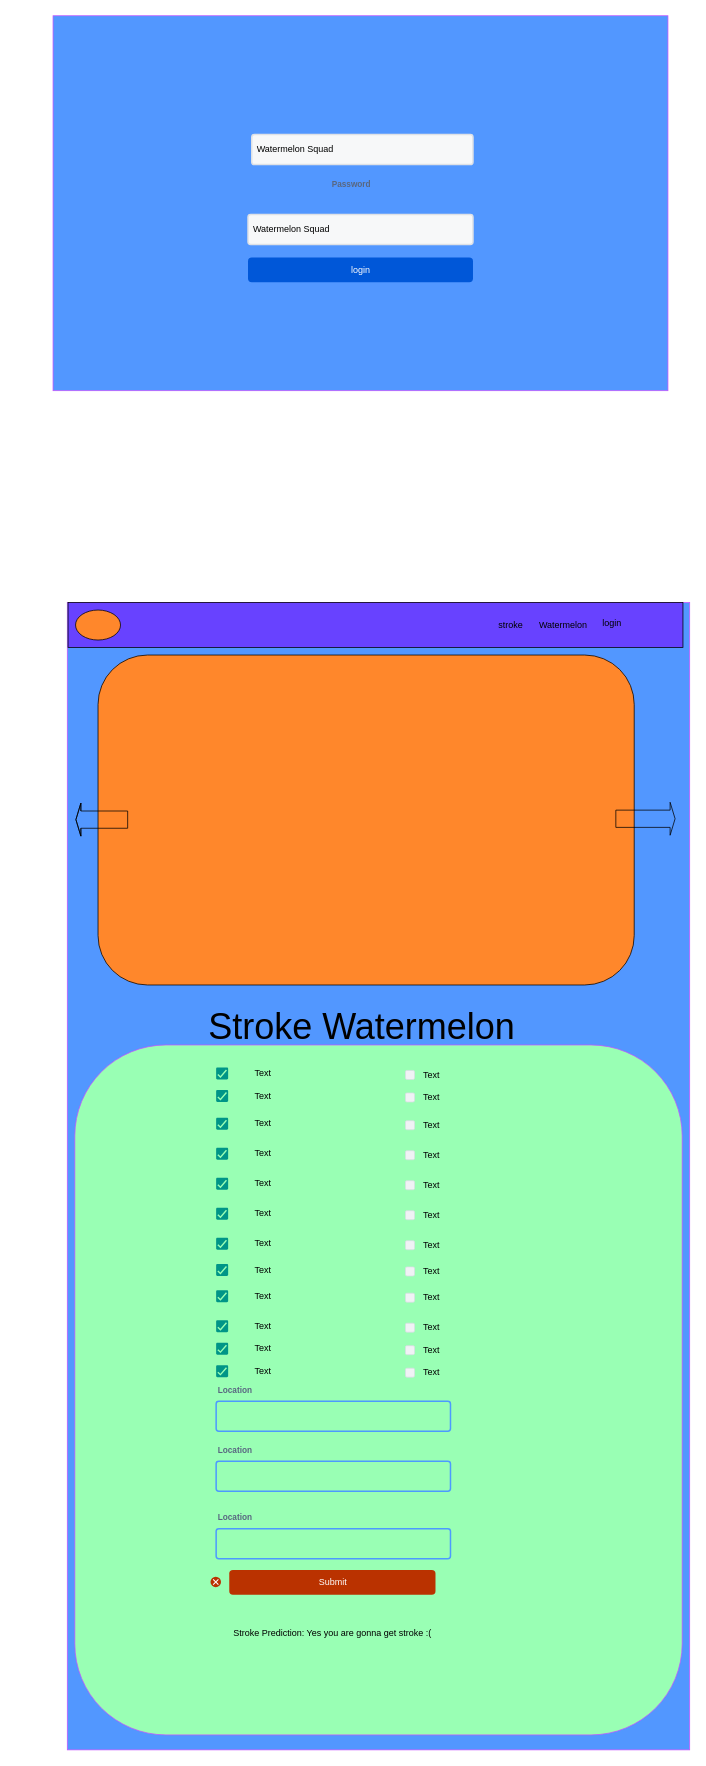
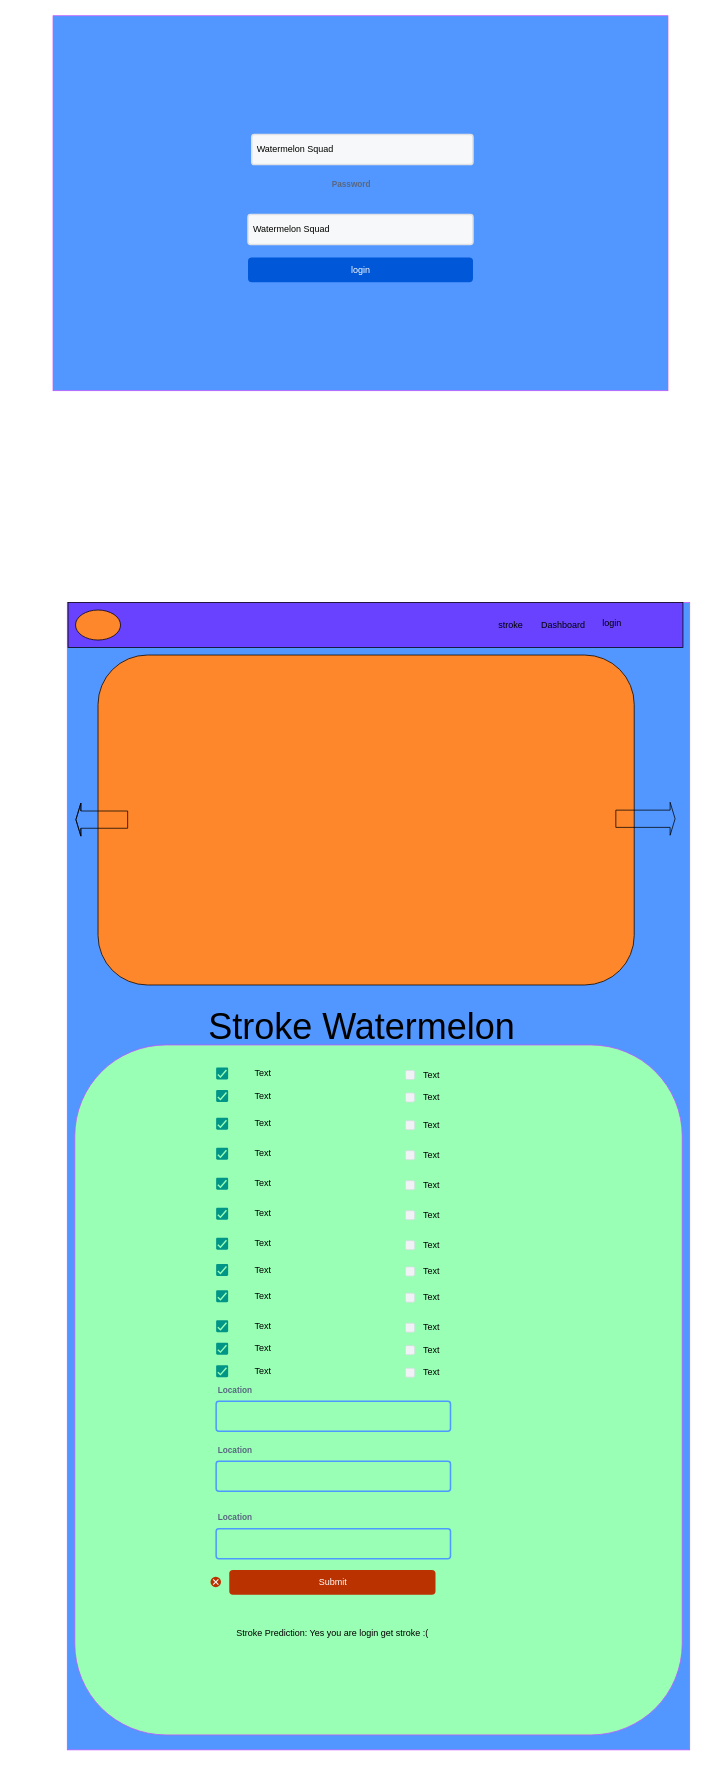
(563, 625) -> (563, 625)
(334, 1634) -> (334, 1634)
